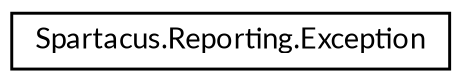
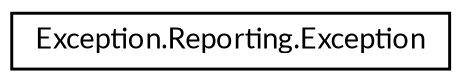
(231, 41) -> (231, 41)
